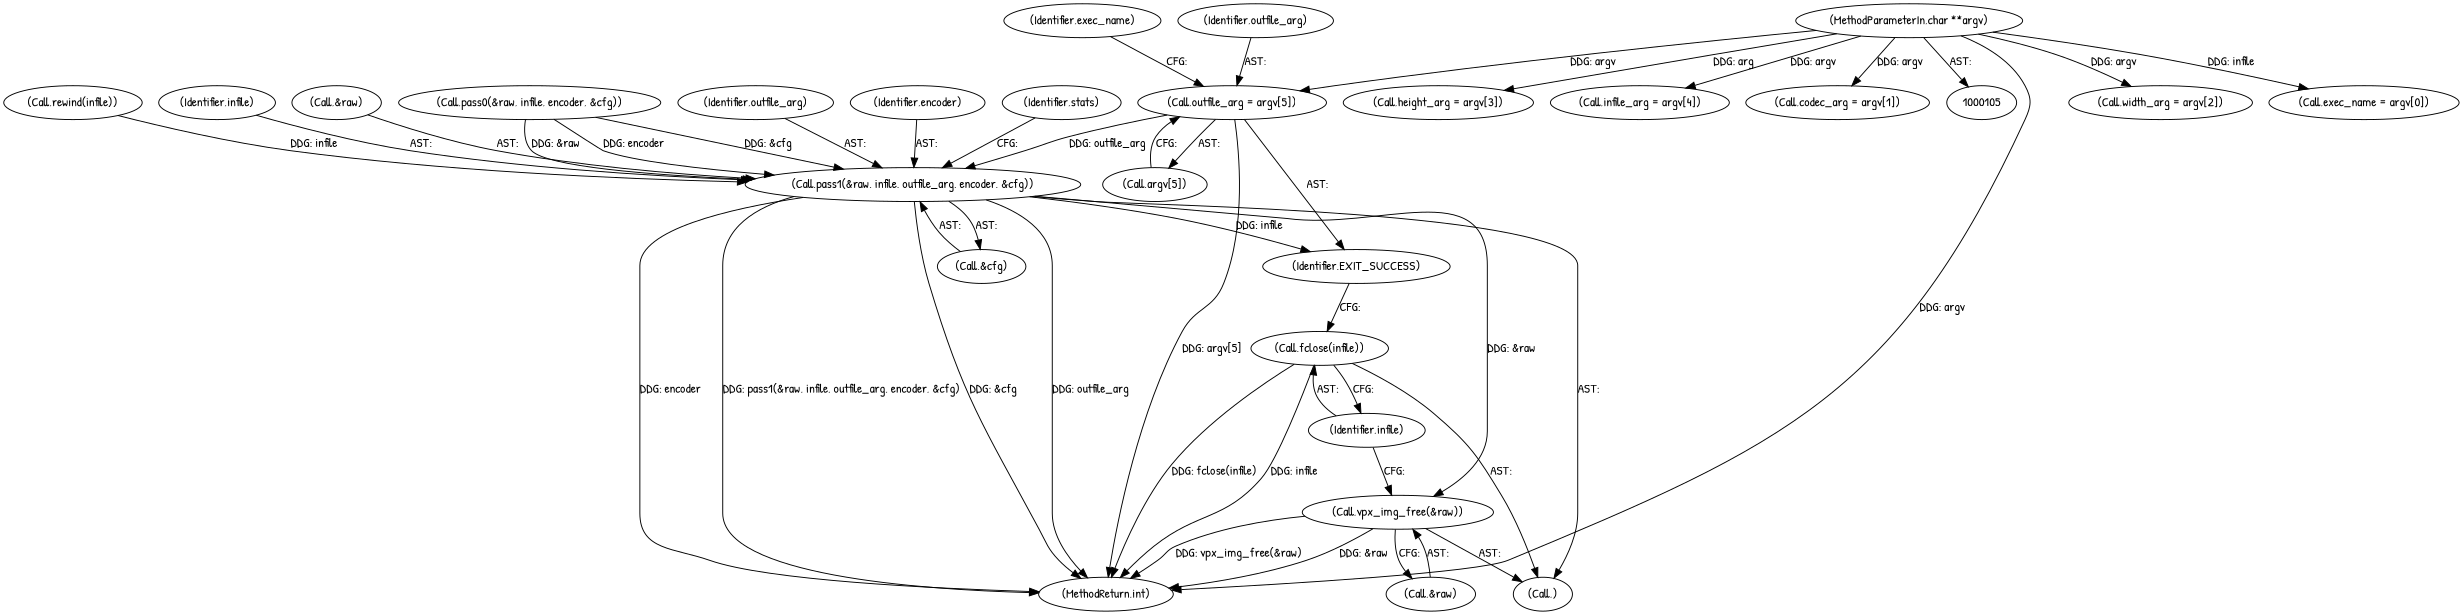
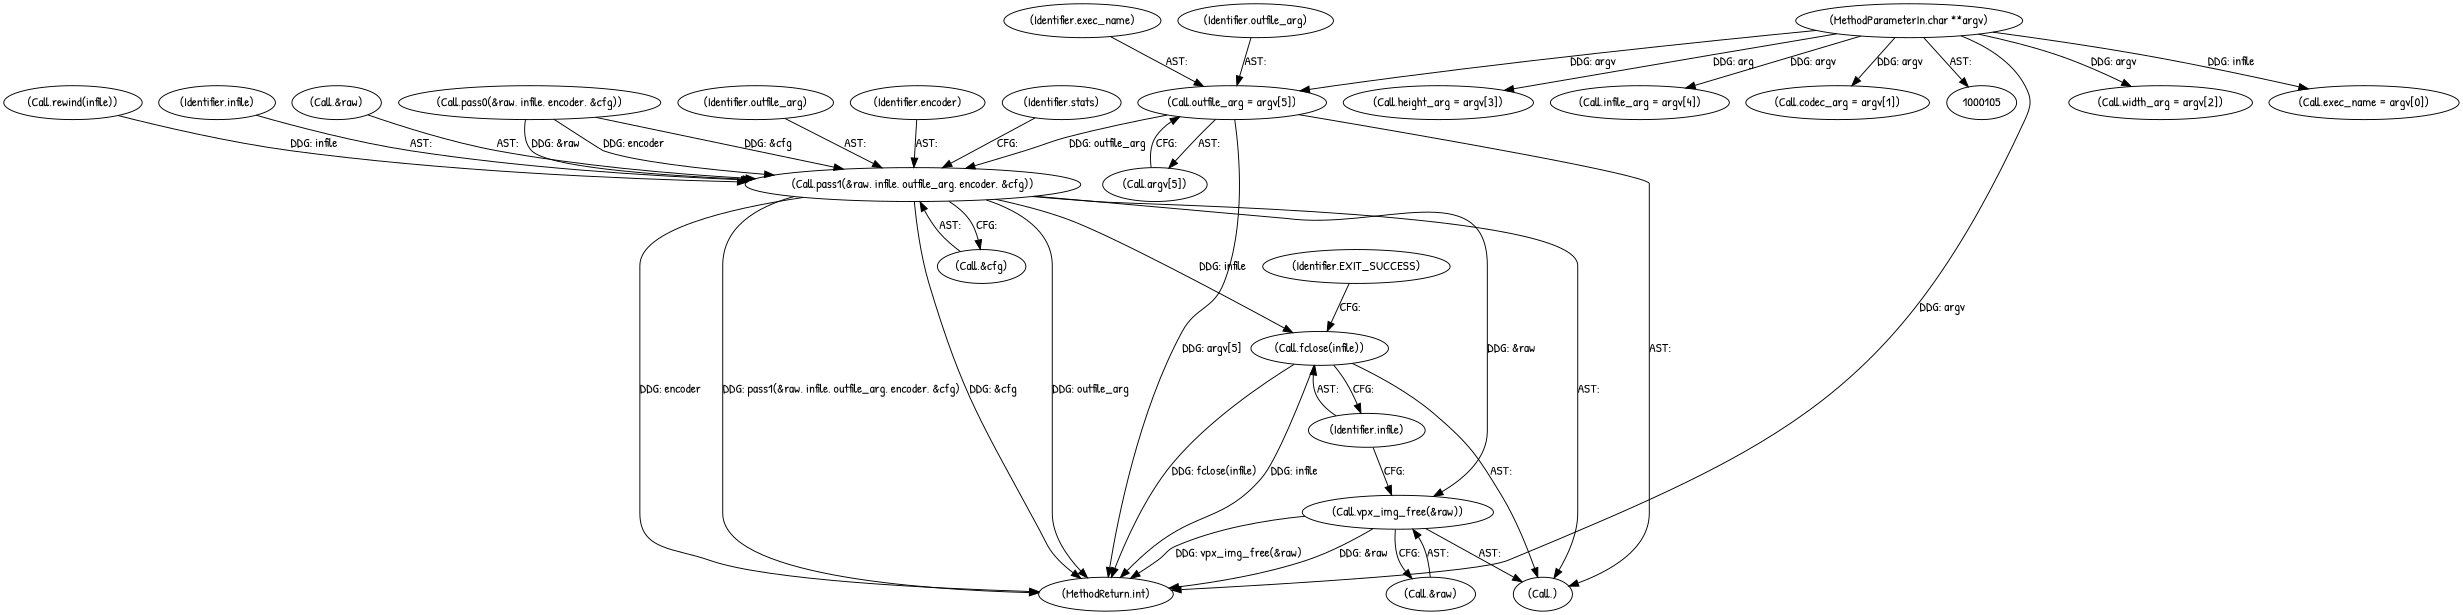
(1178, 62) -> (1178, 62)
(1292, 181) -> (1649, 222)
(1167, 217) -> (1144, 254)
(988, 226) -> (988, 226)
